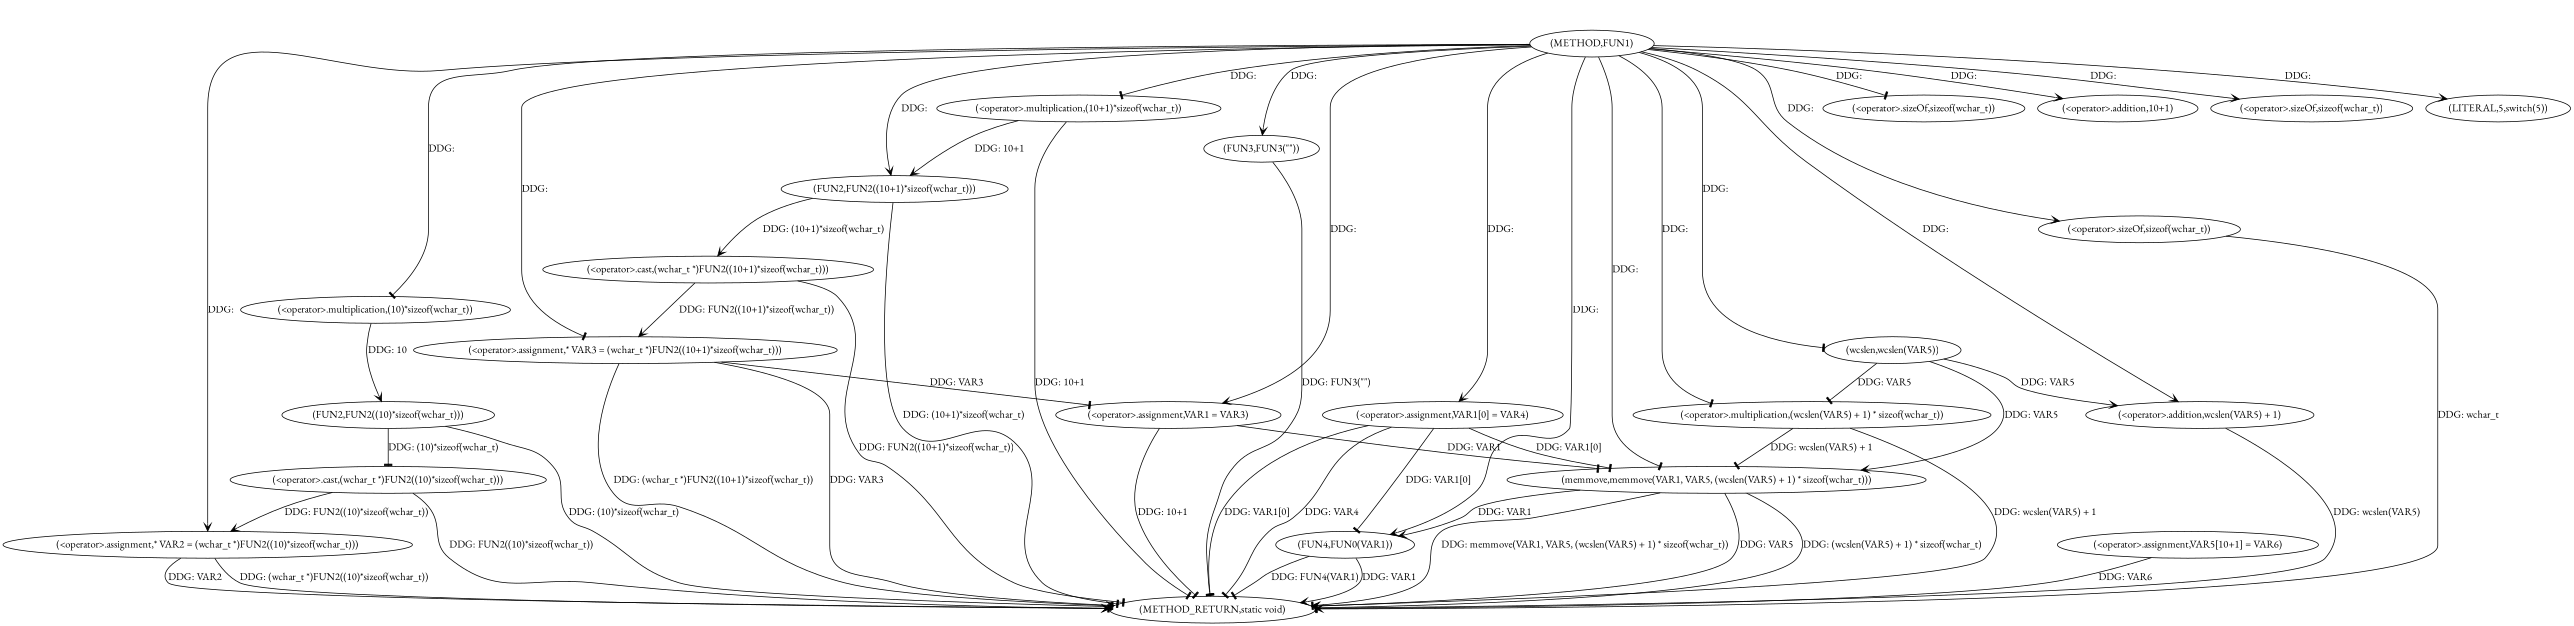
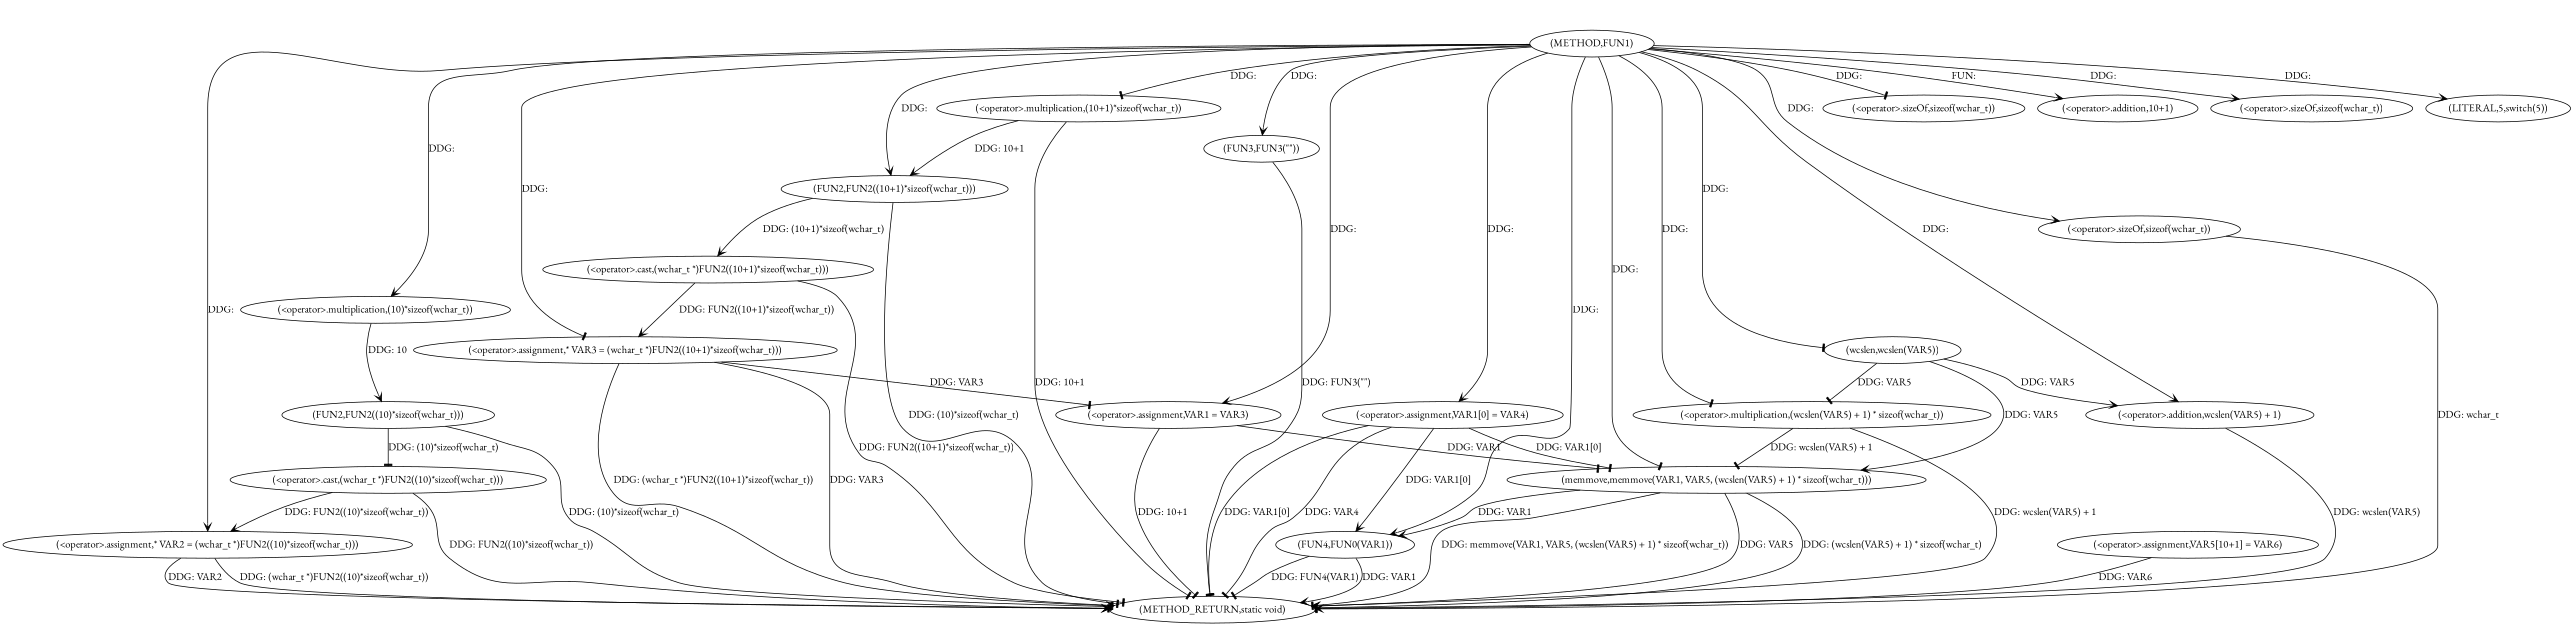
(871, 51) -> (871, 51)
(1965, 76) -> (1965, 76)
(964, 415) -> (964, 415)
(1397, 479) -> (1397, 479)
